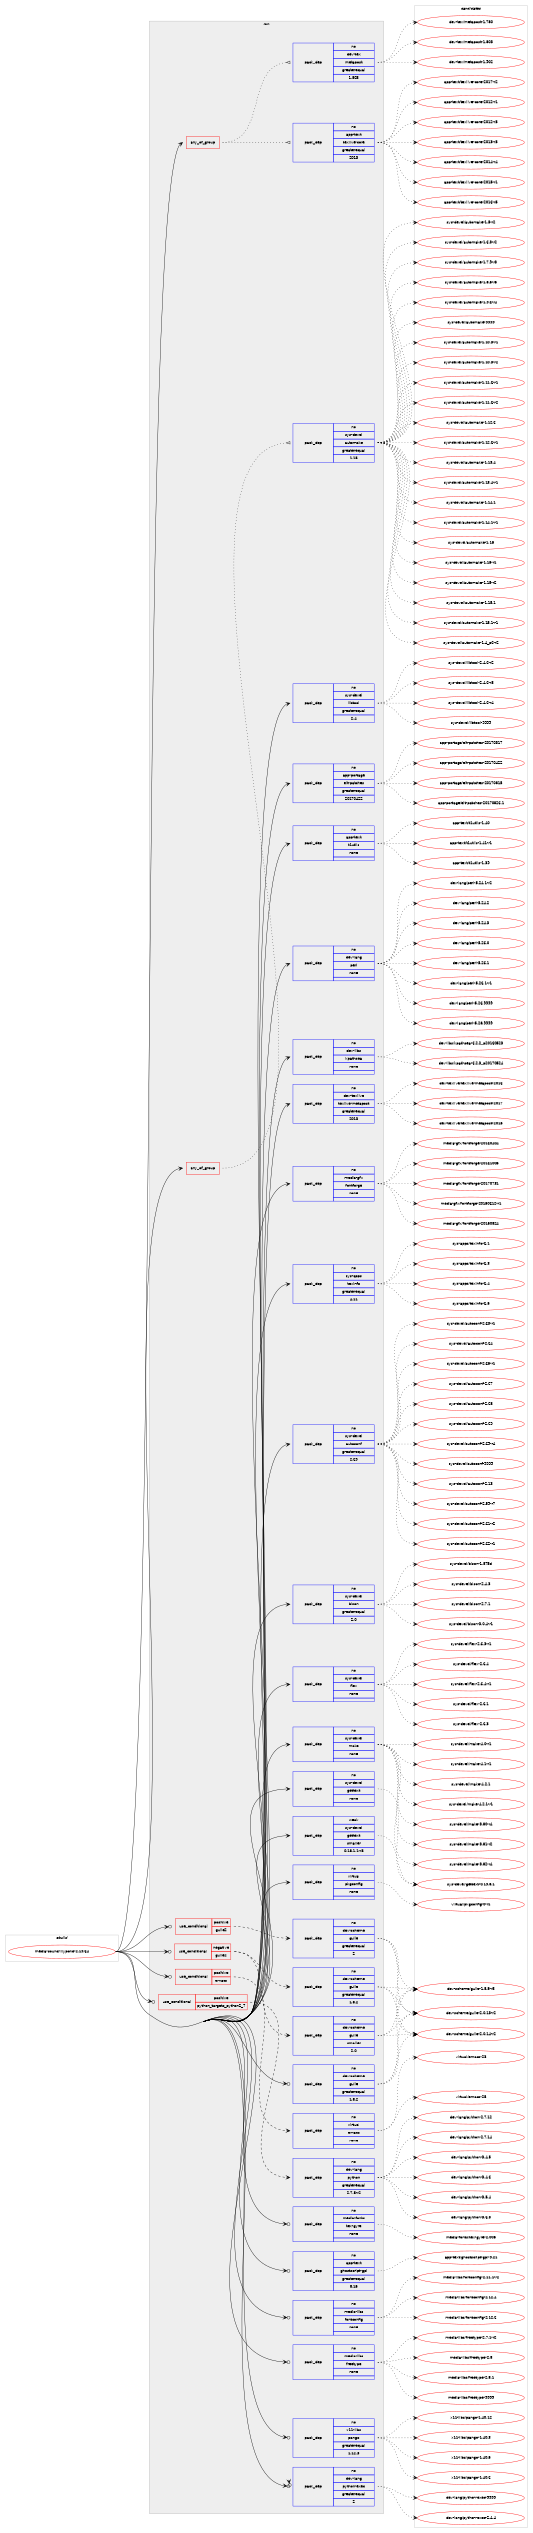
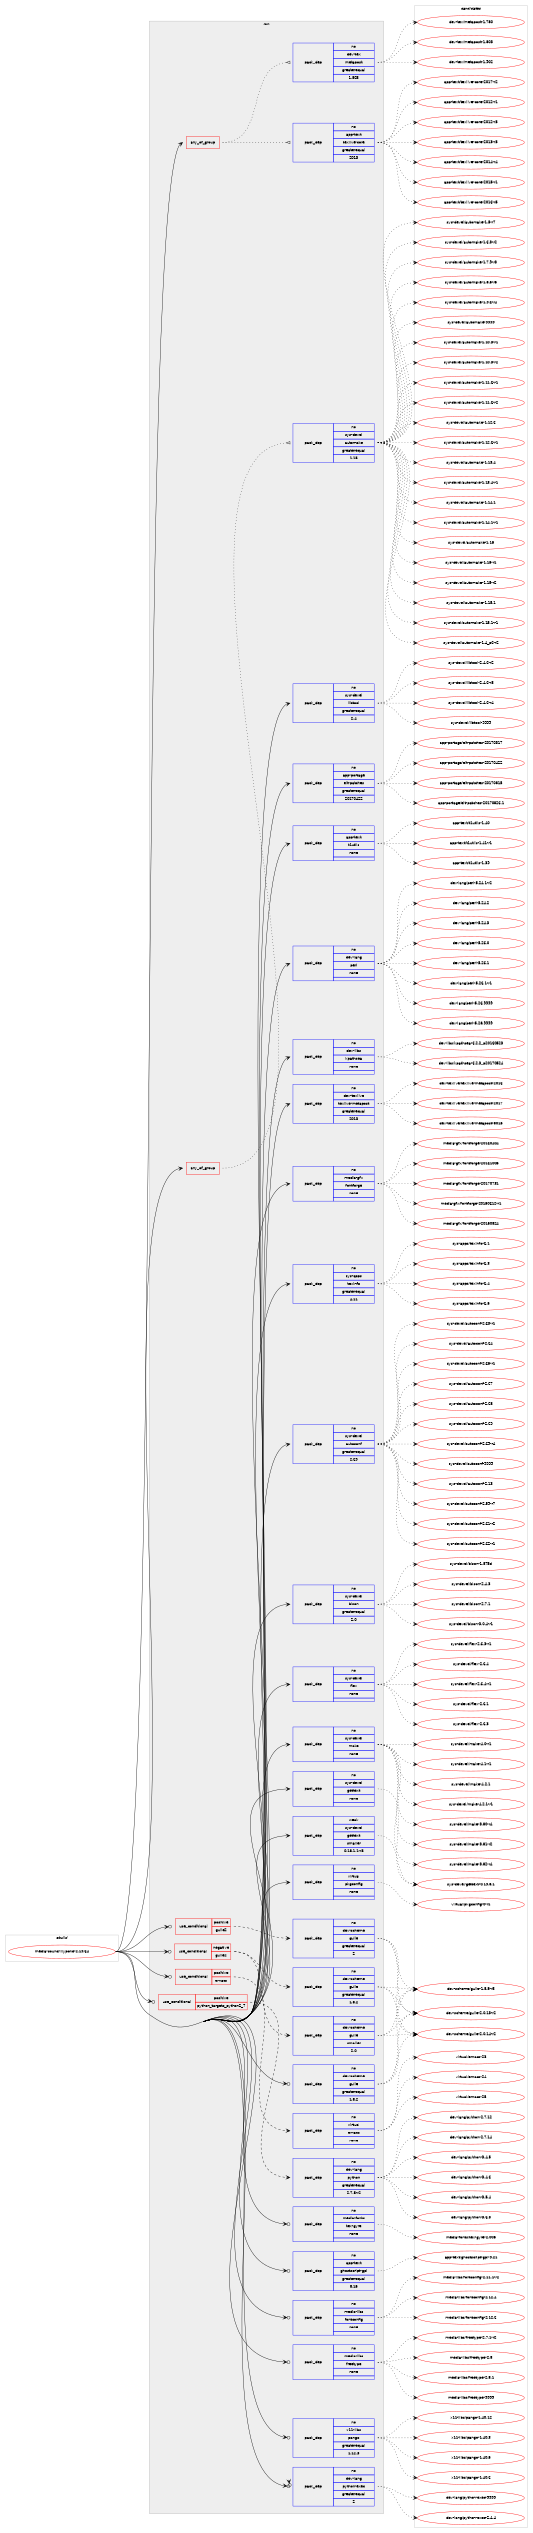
(471, 222) -> (471, 222)
(471, 1124) -> (471, 1124)
none -> (471, 2077)
